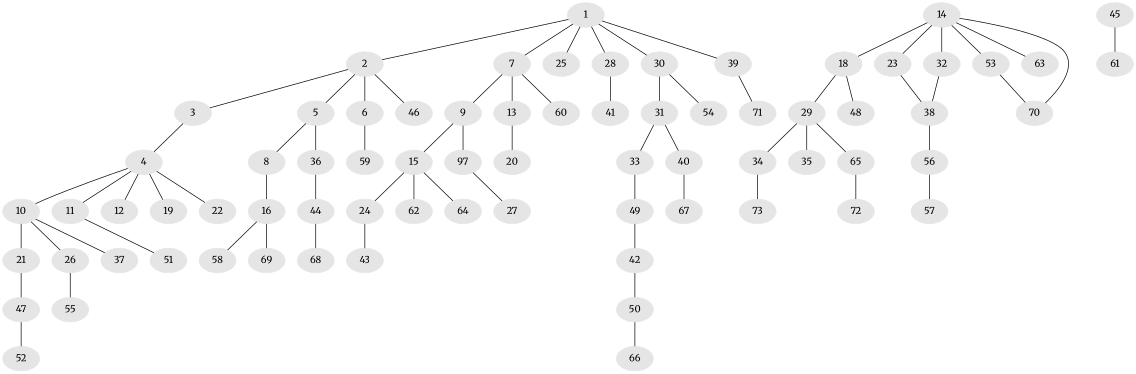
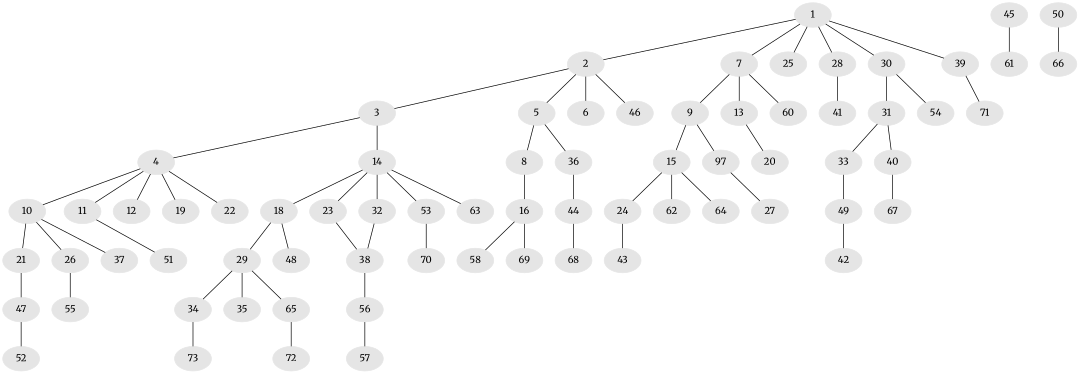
(1042, 38) -> (377, 138)
(365, 162) -> none
(635, 285) -> none
